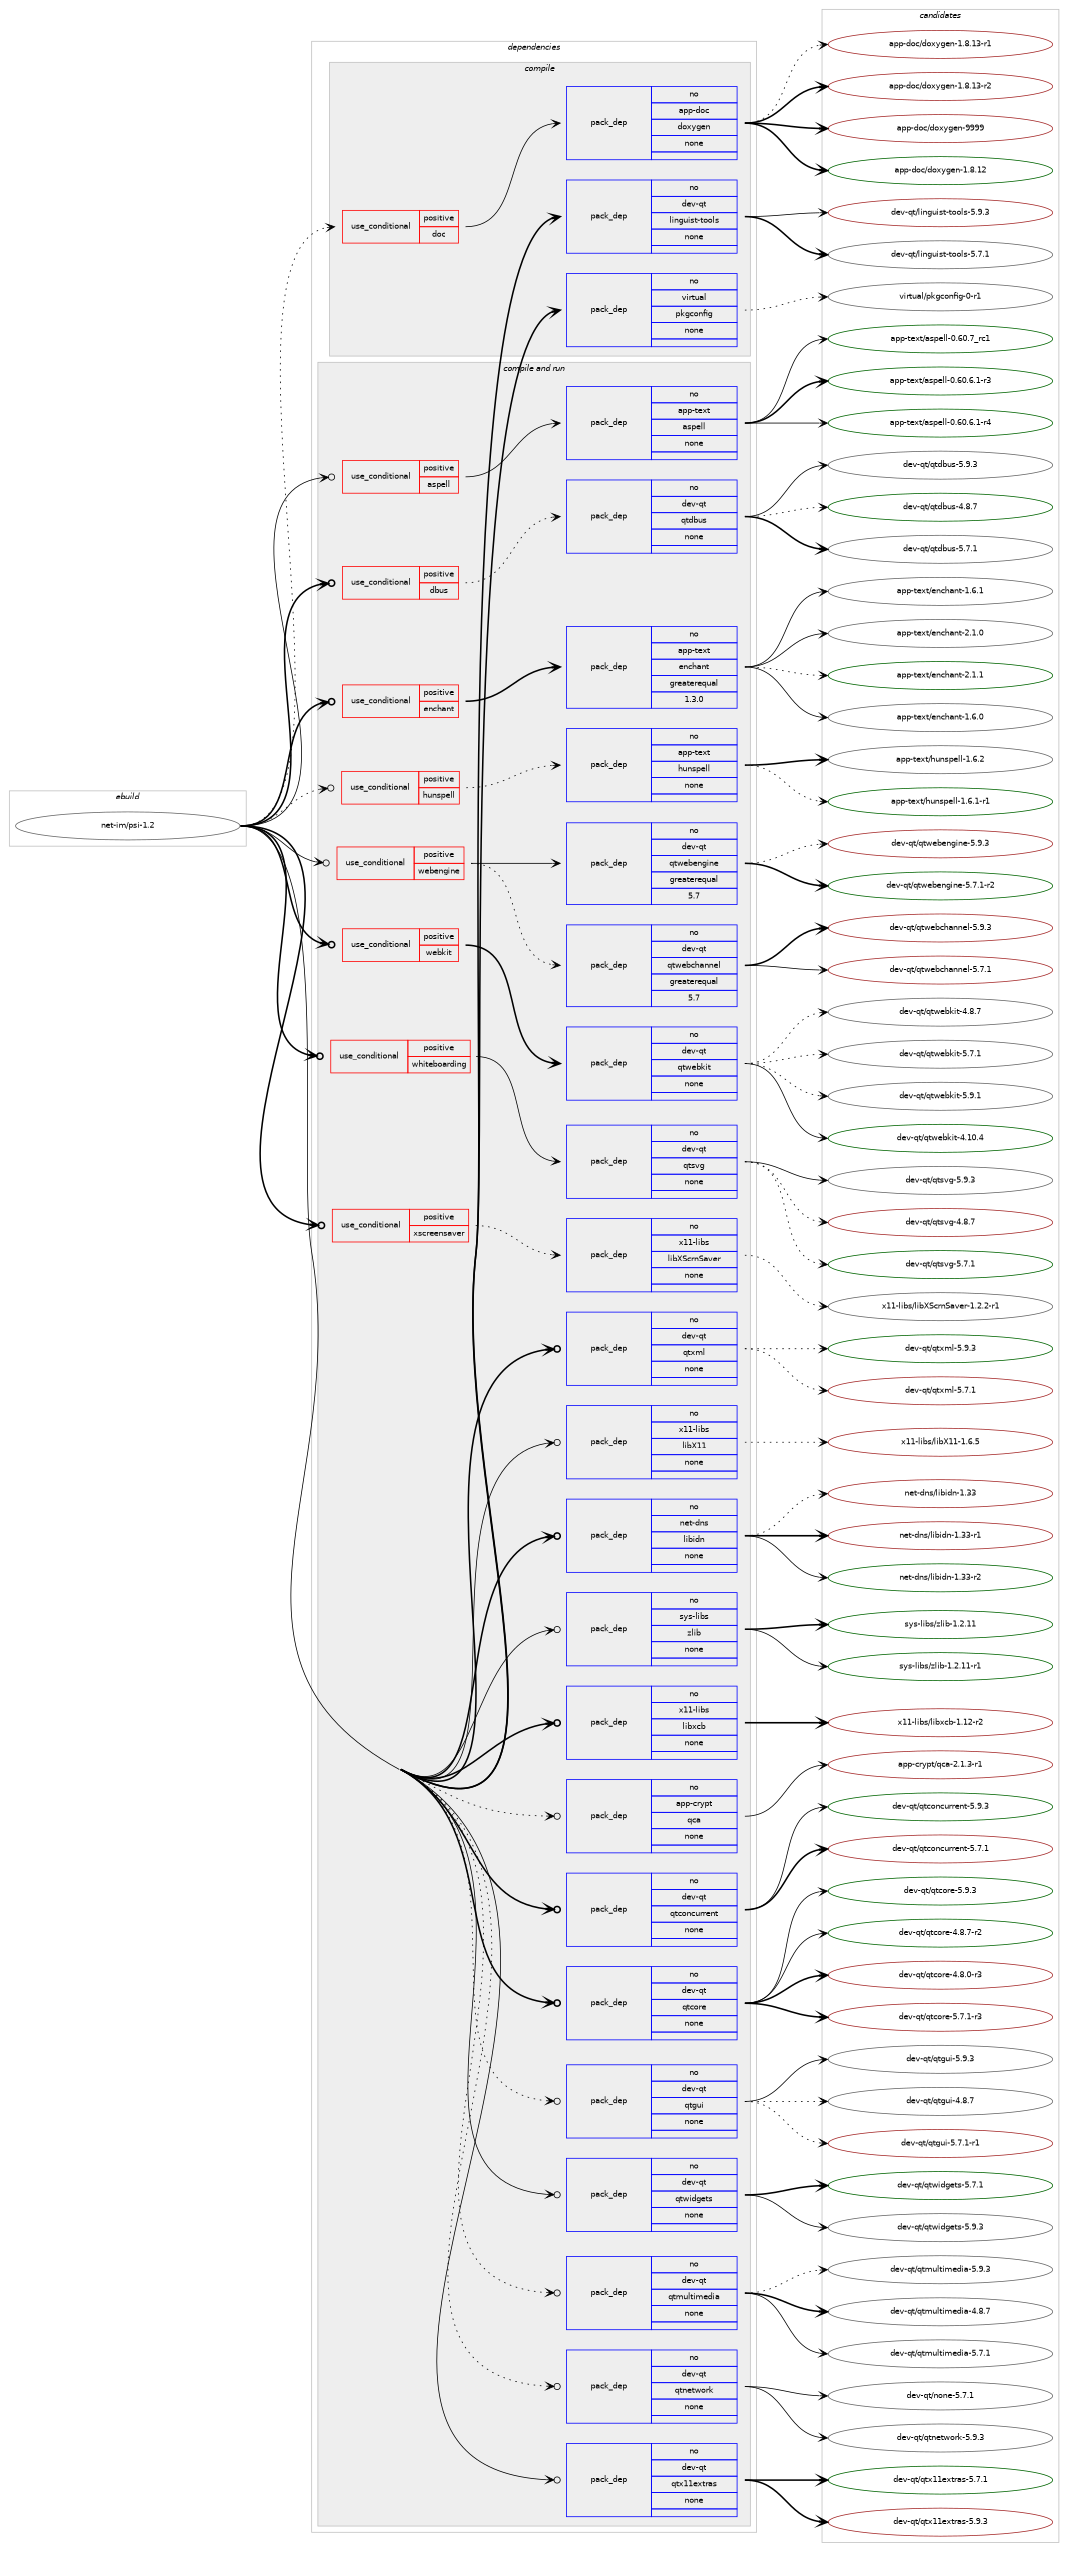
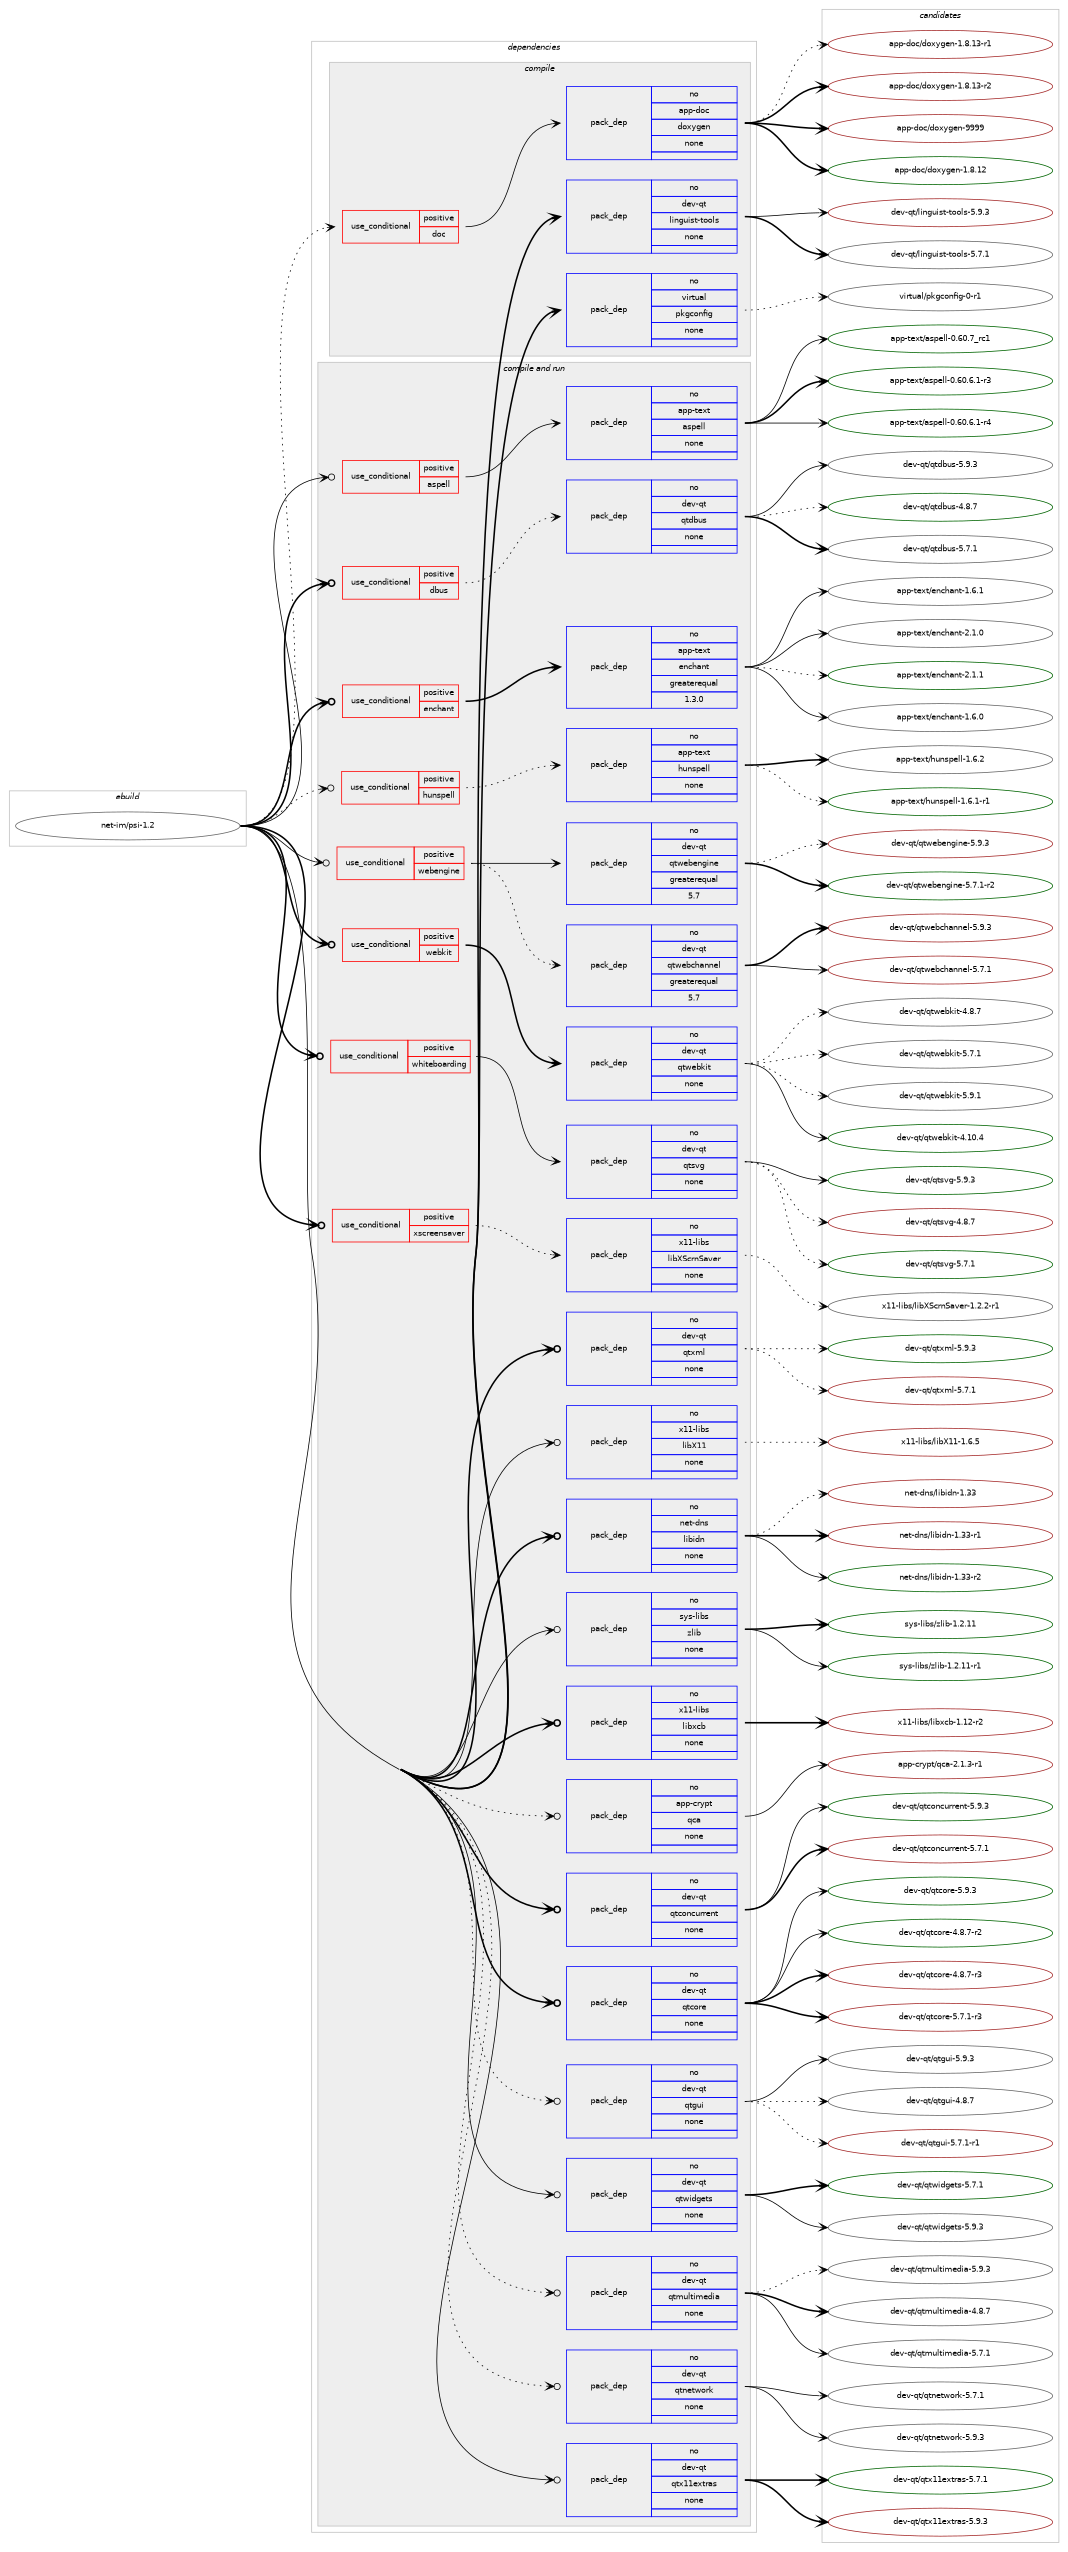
(940, 1180) -> (940, 1180)
(940, 1975) -> (940, 1975)
(940, 2396) -> (940, 2396)
